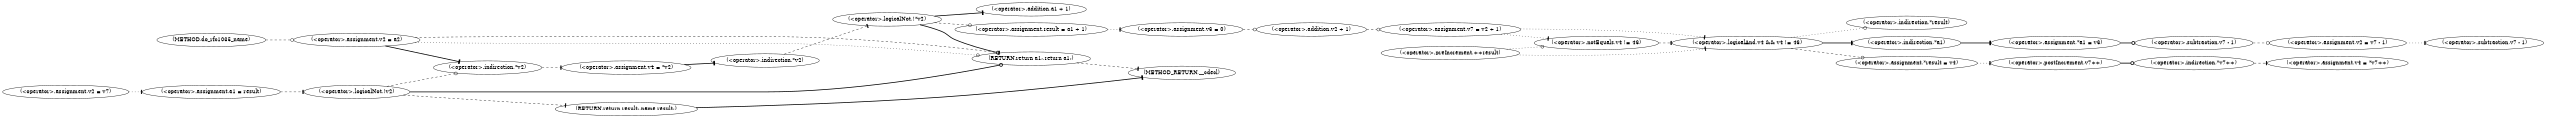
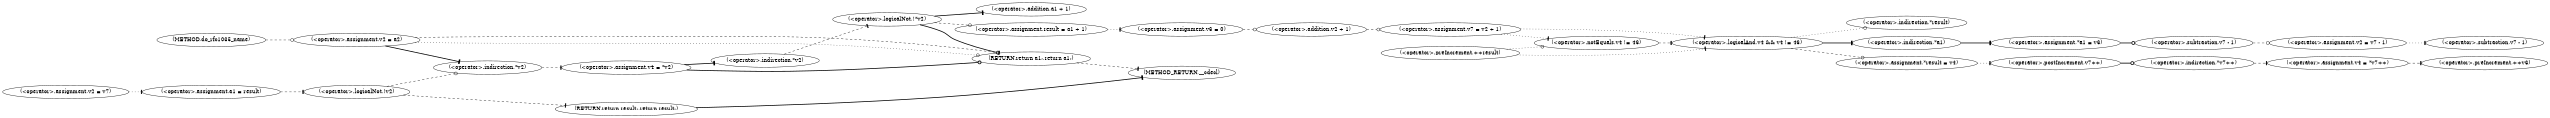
none -> (2485, 63)
(706, 92) -> (832, 70)
(626, 109) -> (626, 109)
